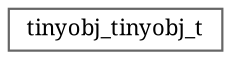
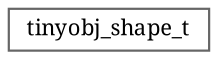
(116, 30) -> (109, 30)
